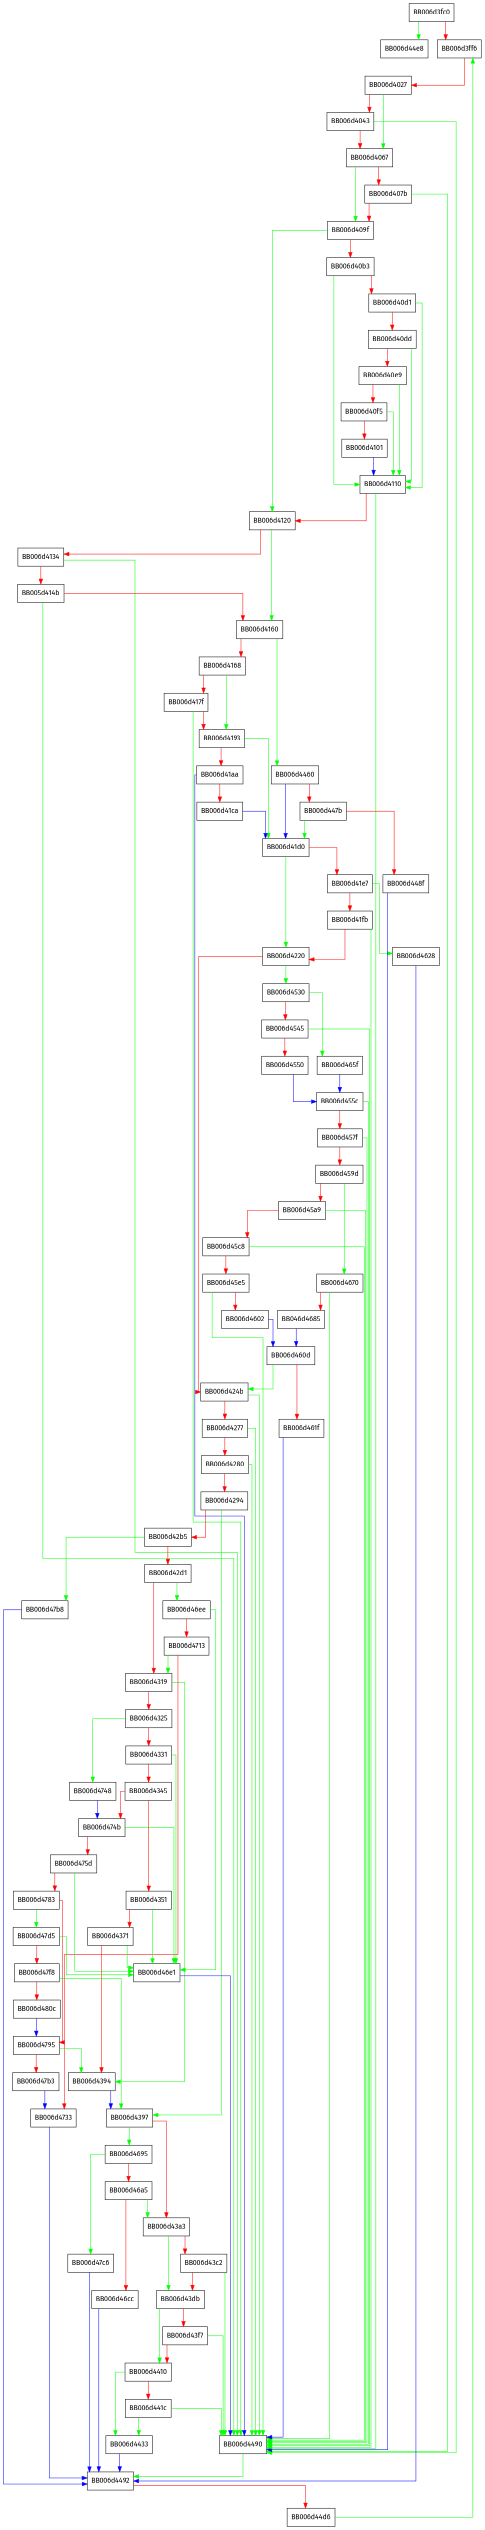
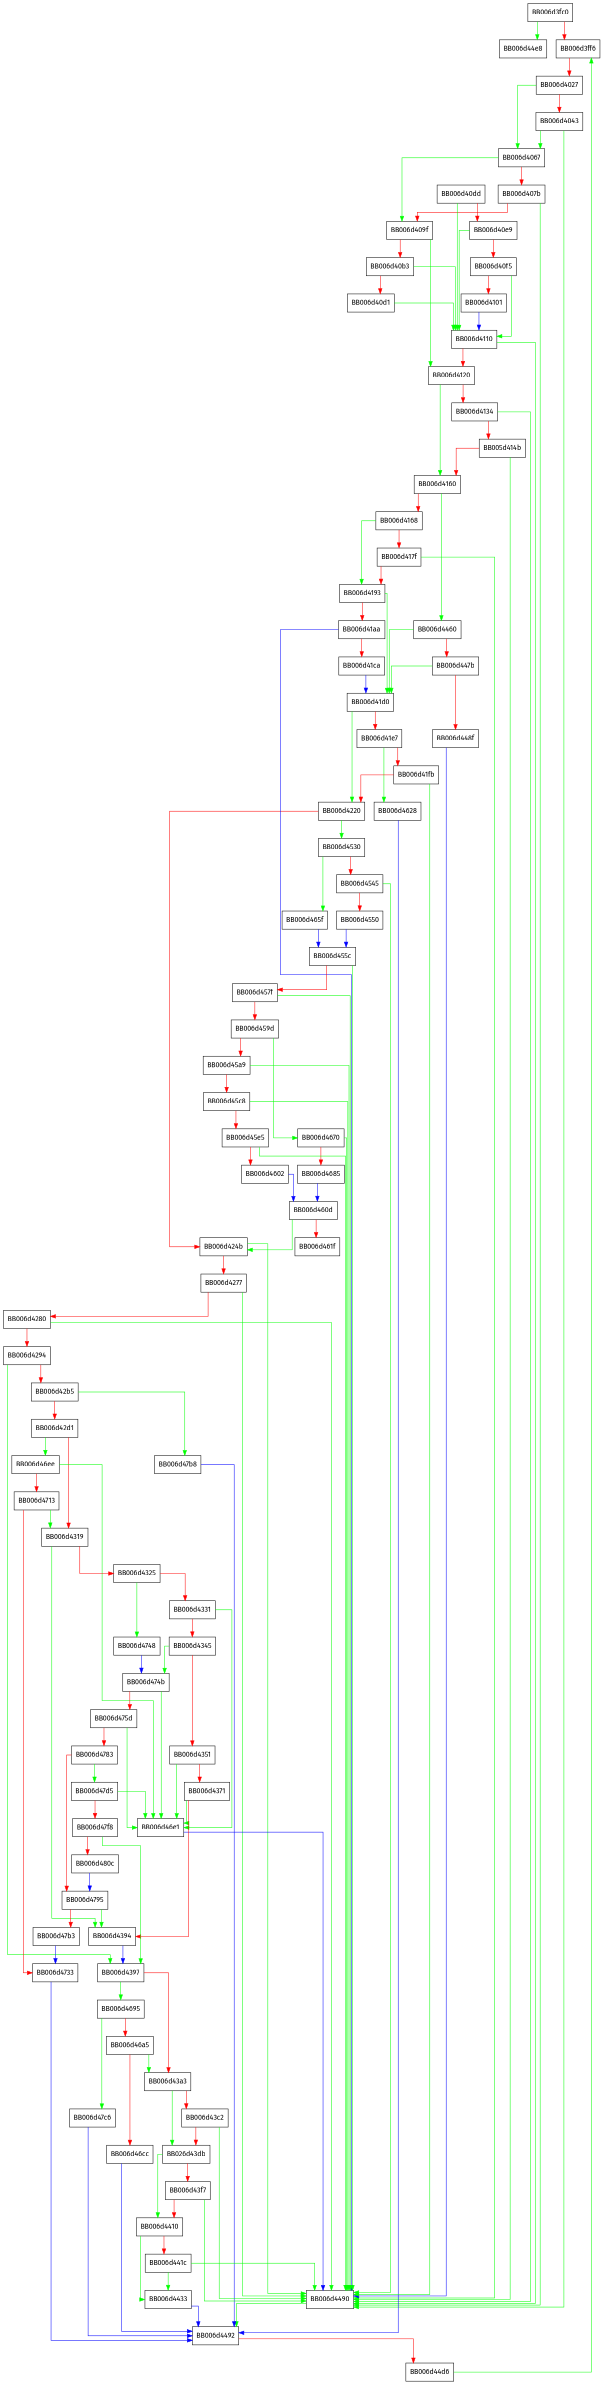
(360, 137) -> (540, 137)
(392, 319) -> none
(286, 809) -> (391, 630)
(301, 1319) -> (321, 1174)
(120, 1800) -> (165, 1655)
(283, 1943) -> none
(180, 2300) -> (186, 2154)
